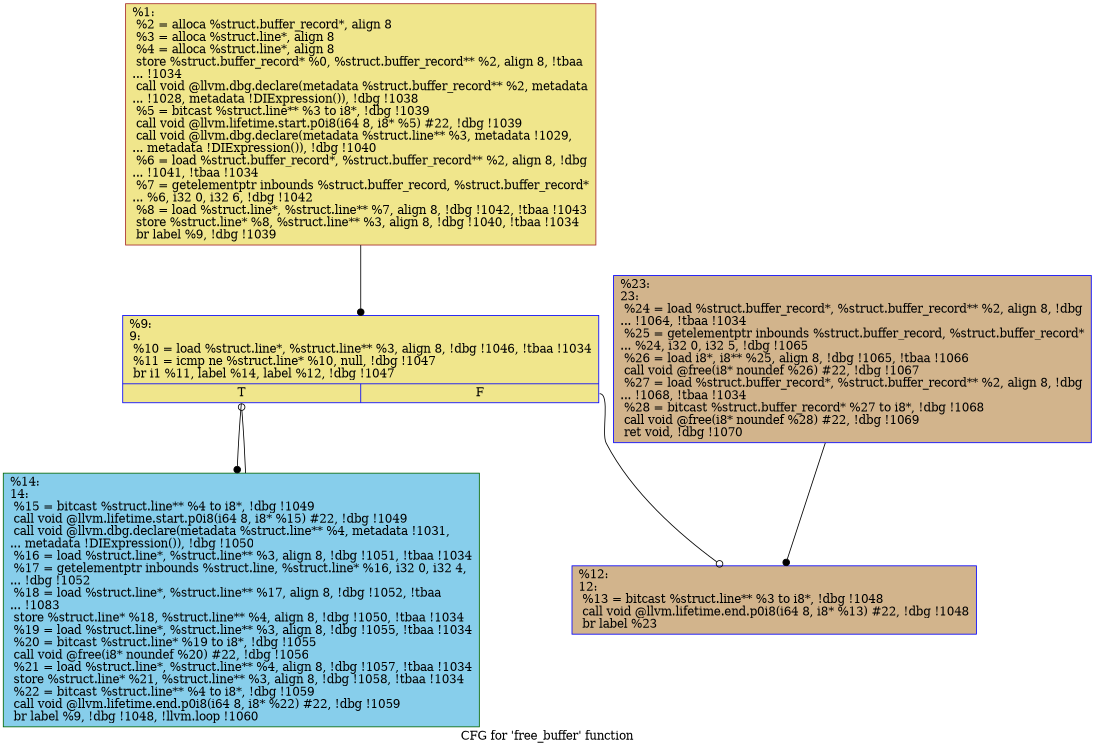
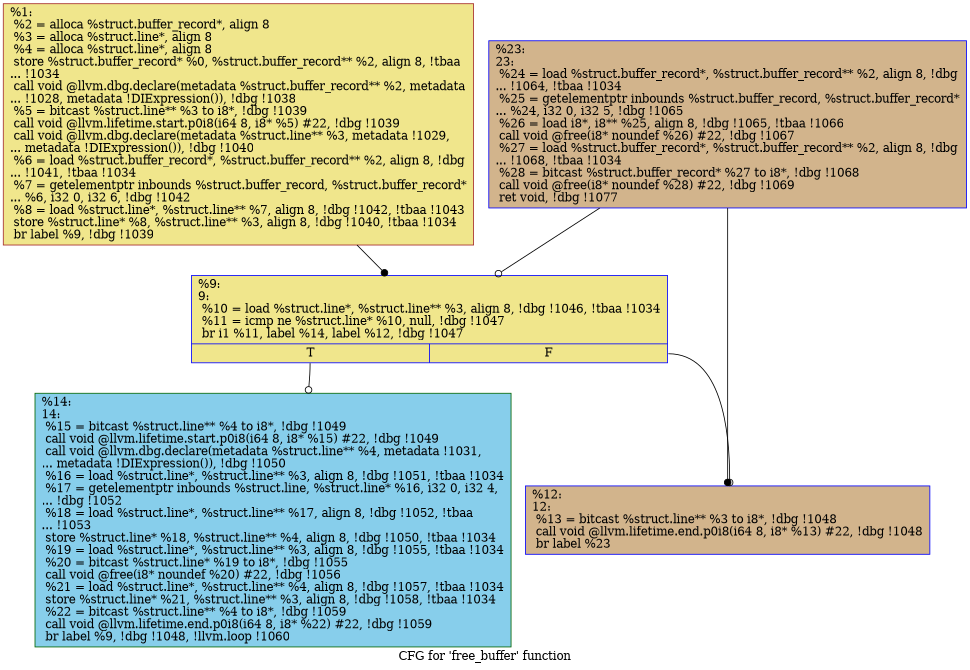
(682, 433) -> (557, 198)
(239, 438) -> (310, 375)
(244, 442) -> (551, 240)
(35, 606) -> (67, 526)
